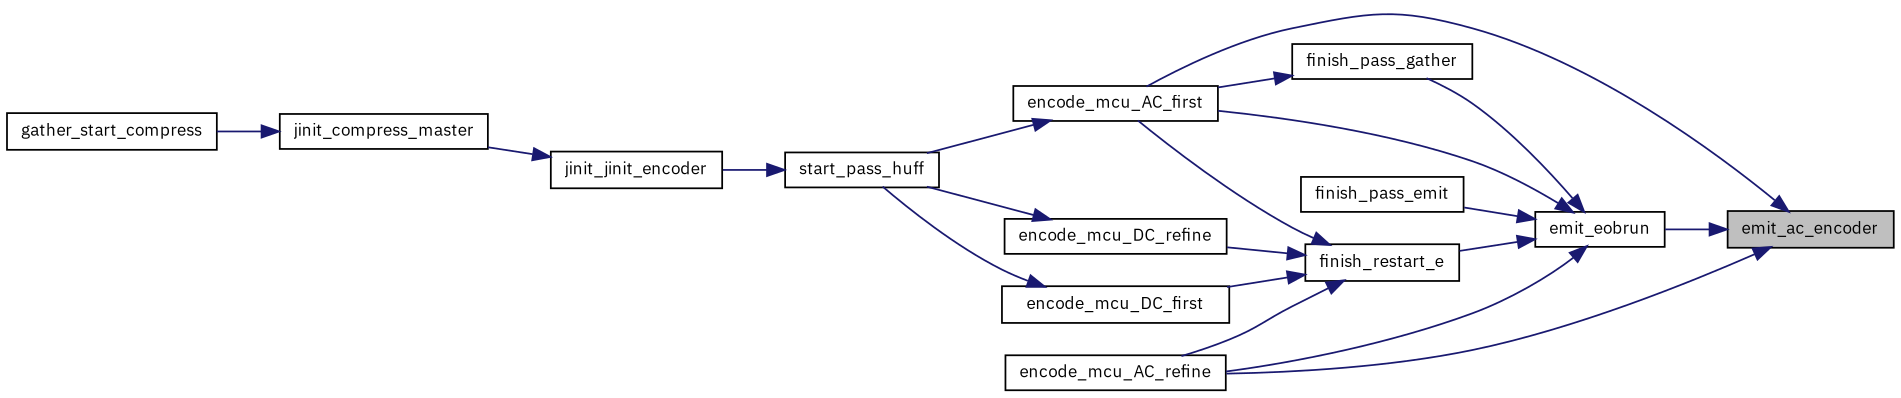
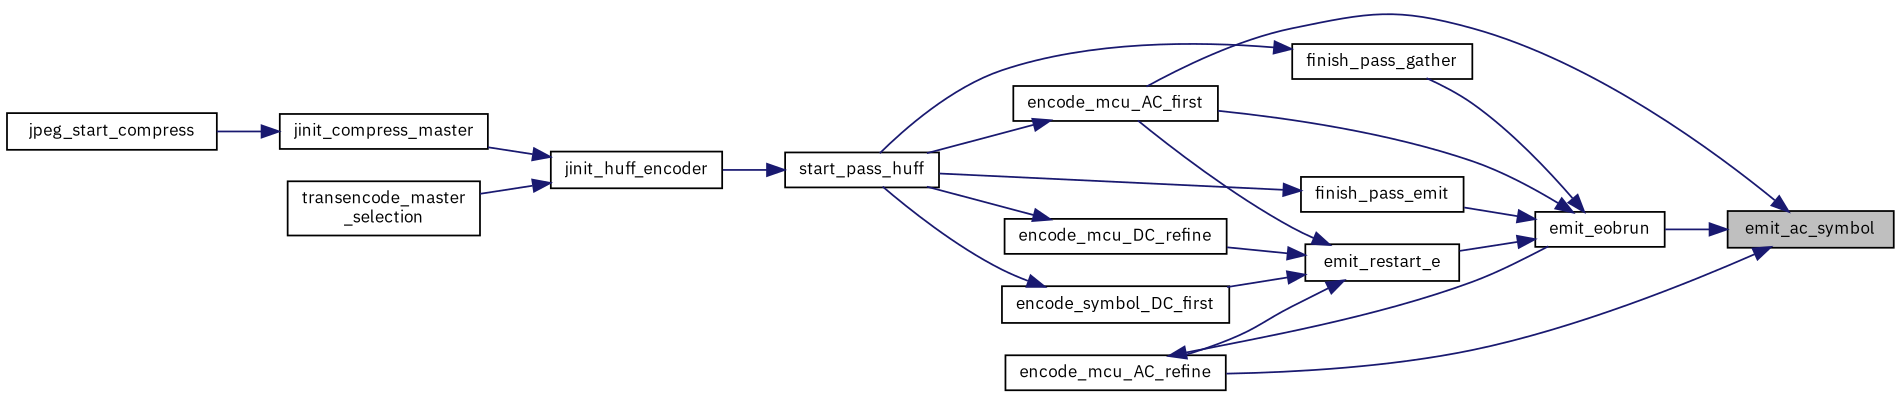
(1246, 83) -> (1063, 55)
(112, 131) -> (112, 131)
(636, 170) -> (636, 170)
none -> (1111, 182)
none -> (384, 208)
(1811, 229) -> (1811, 229)
(1382, 263) -> (1382, 263)
(1116, 305) -> (1116, 305)
(1407, 334) -> (1371, 313)
